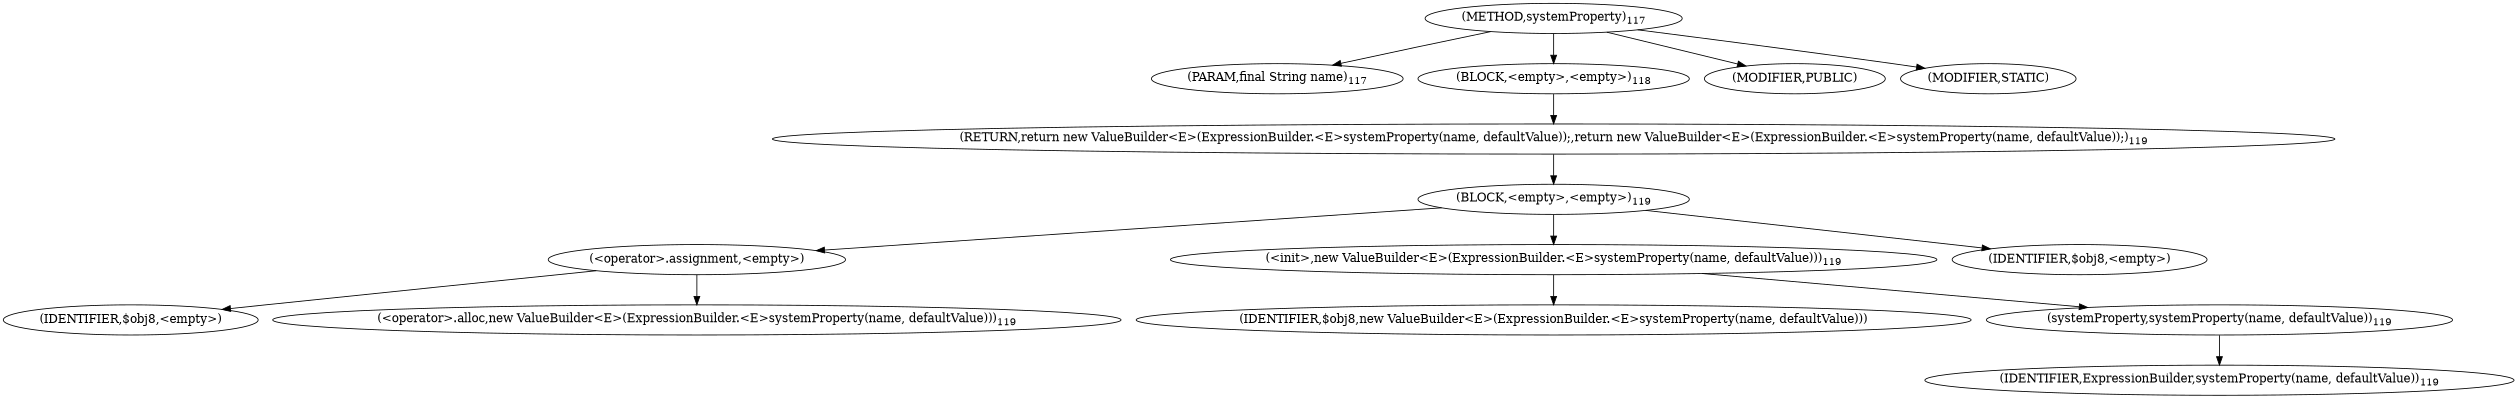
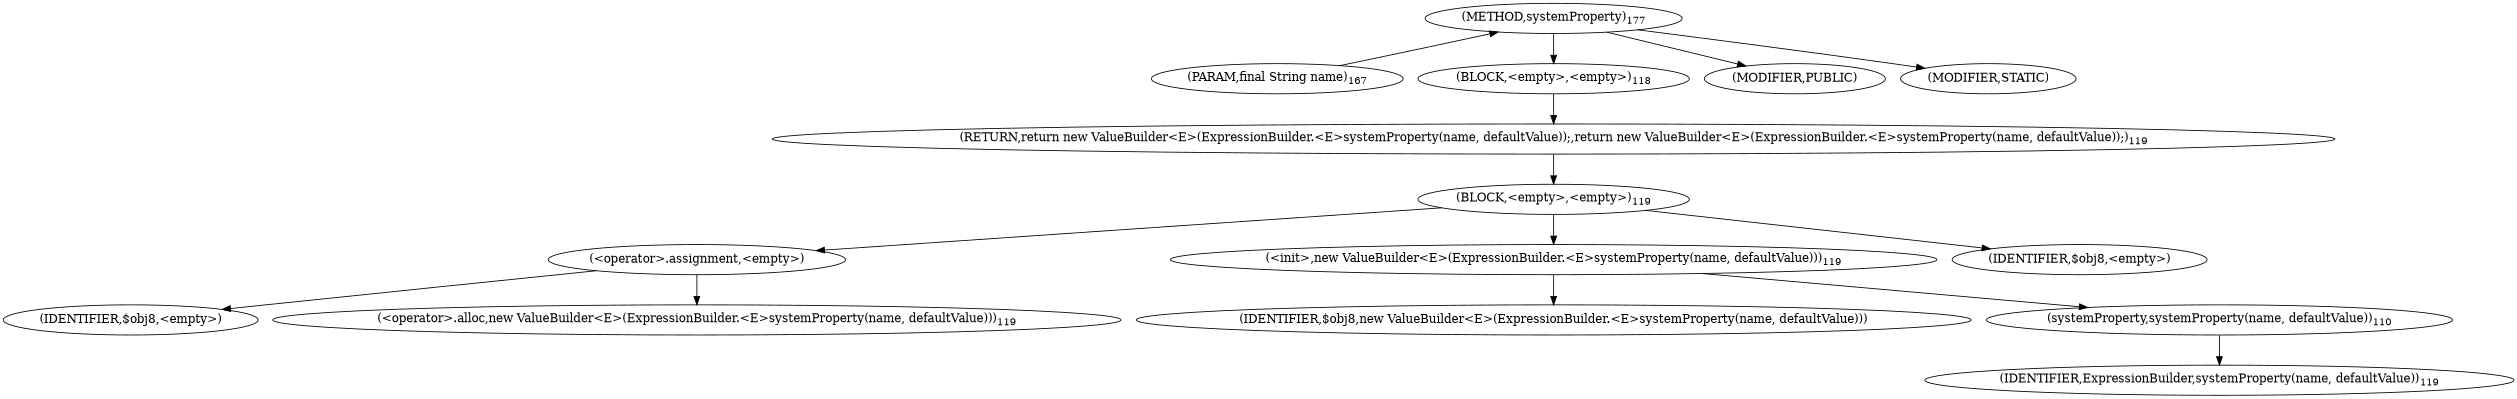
(1636, 17) -> (1636, 17)
(1416, 47) -> (1415, 50)
(1358, 77) -> (1358, 77)
(2382, 319) -> (2382, 319)
